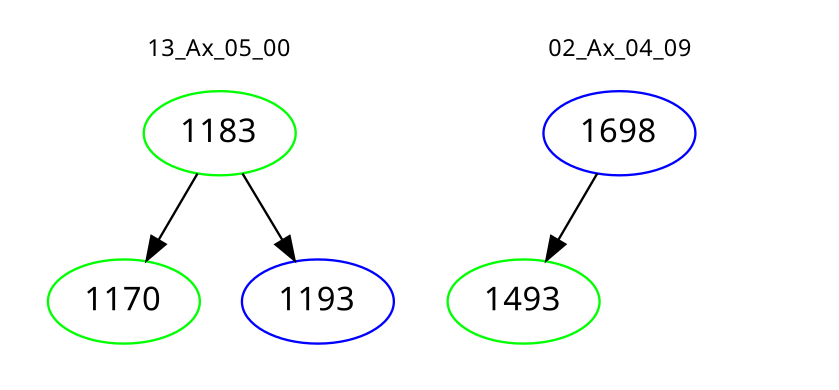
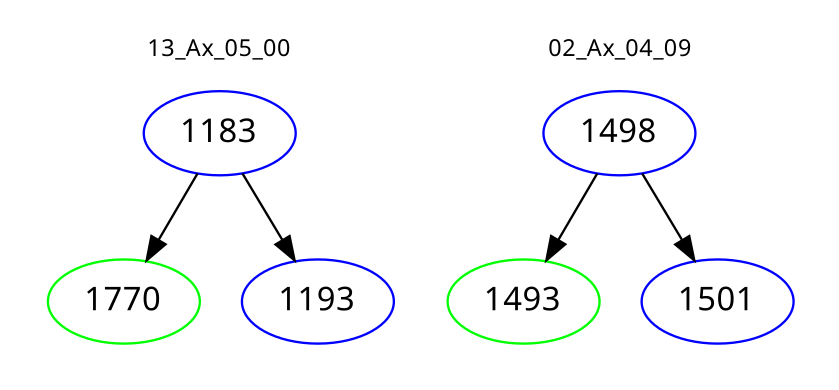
(220, 133) -> (220, 133)
(619, 133) -> (619, 133)
(124, 302) -> (124, 302)
none -> (718, 302)
